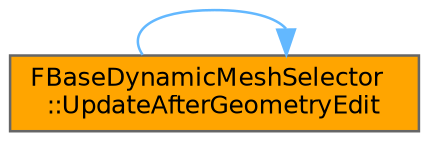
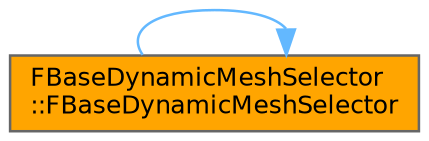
(215, 93) -> (215, 93)
